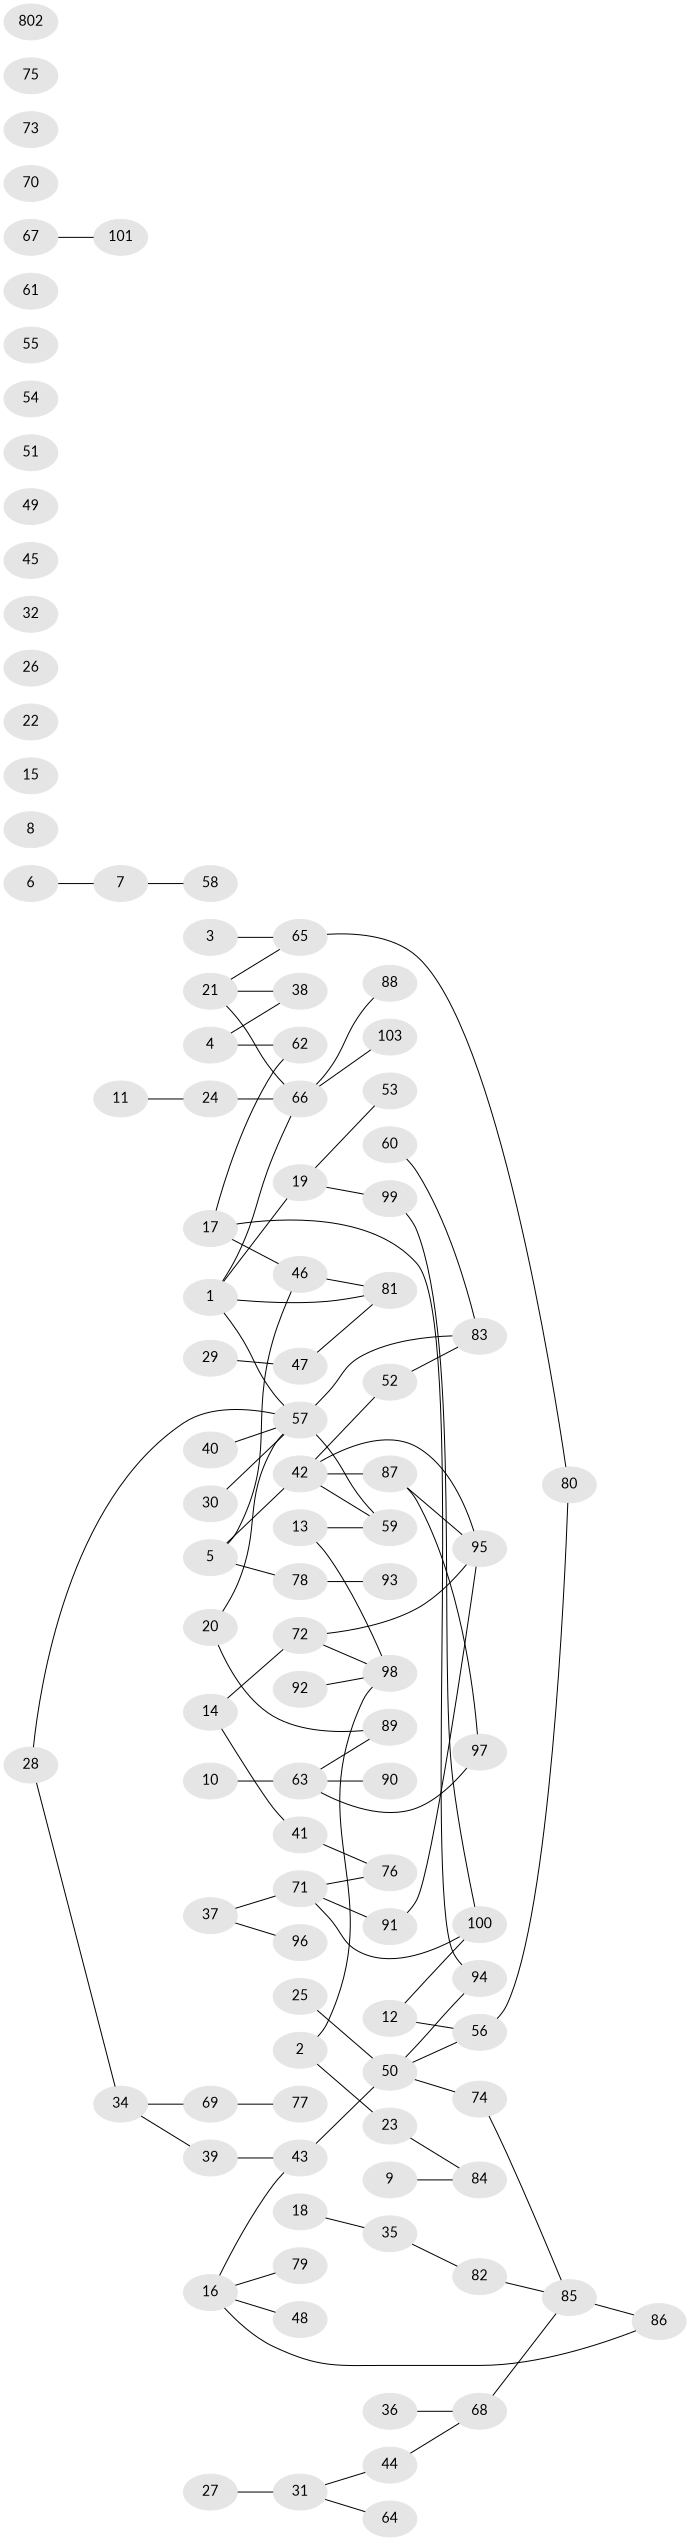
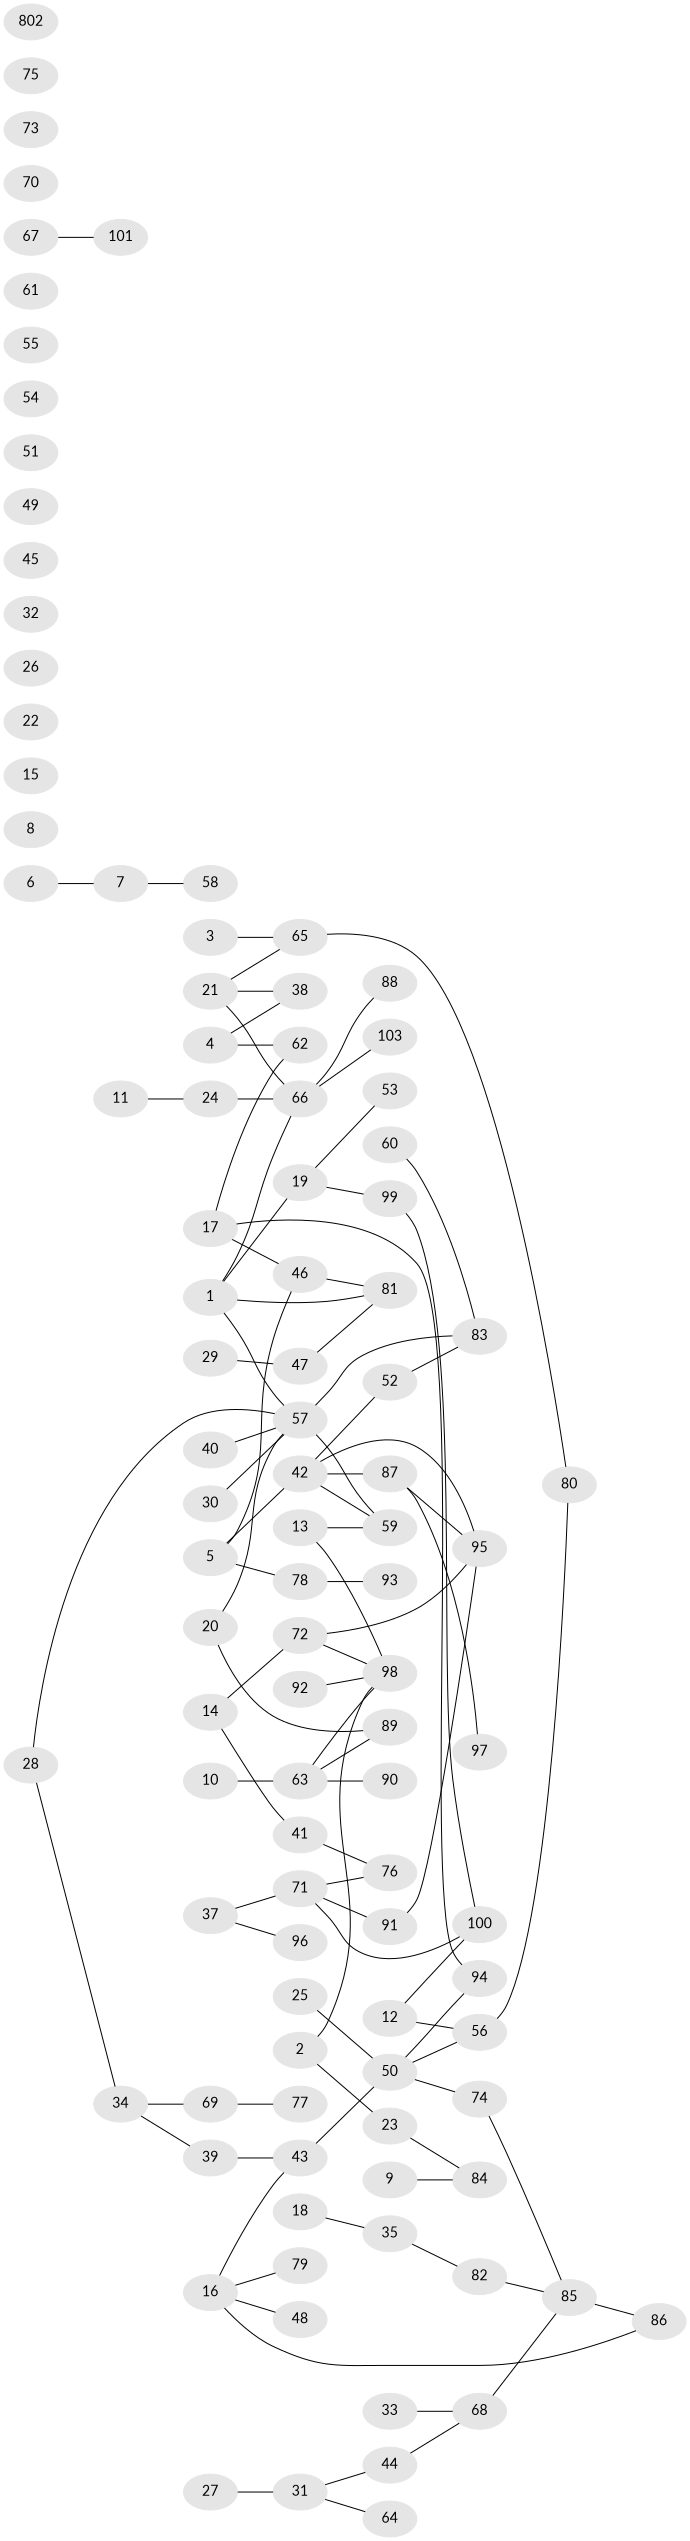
(400, 1812) -> (344, 1724)
(390, 2411) -> (390, 2411)
